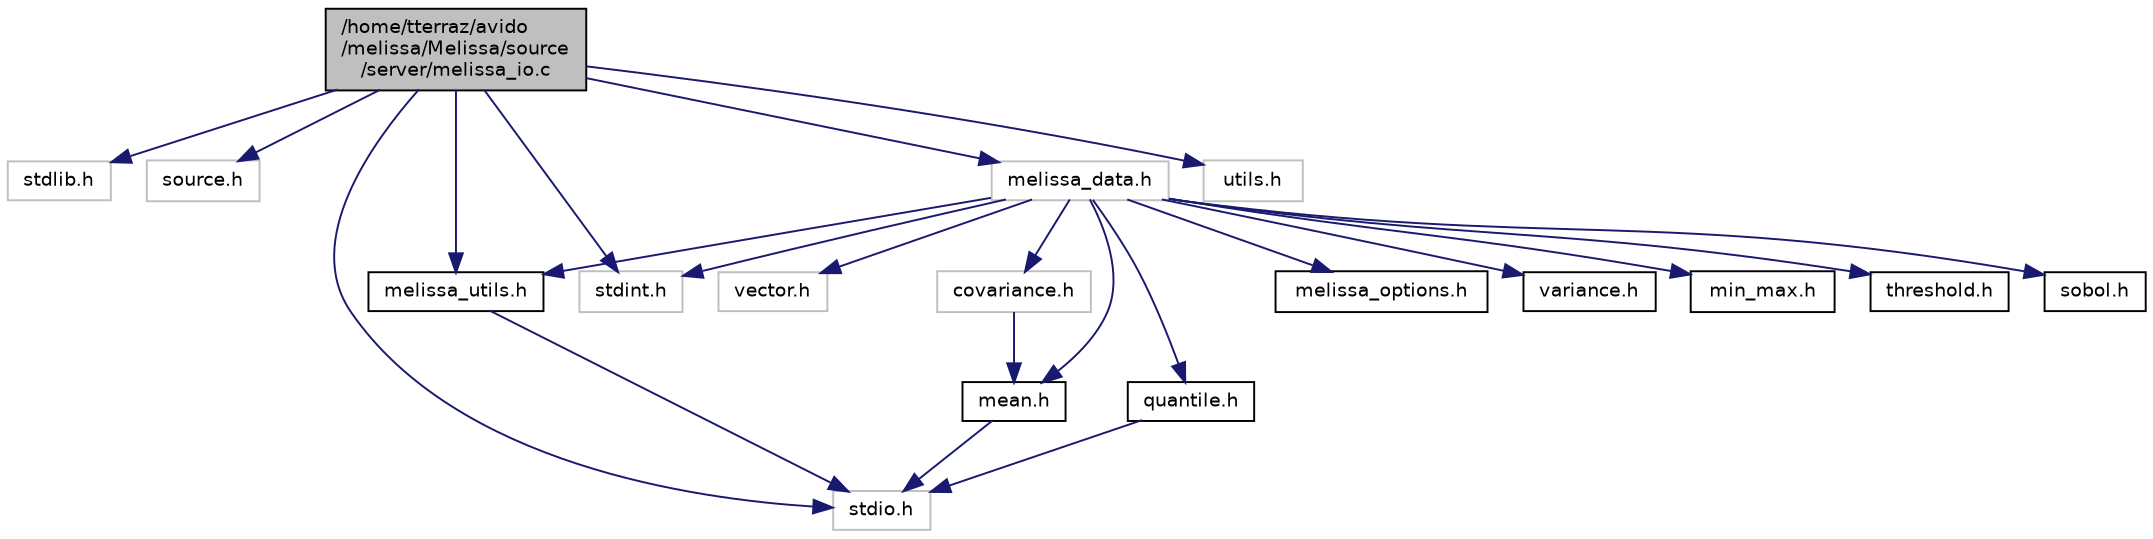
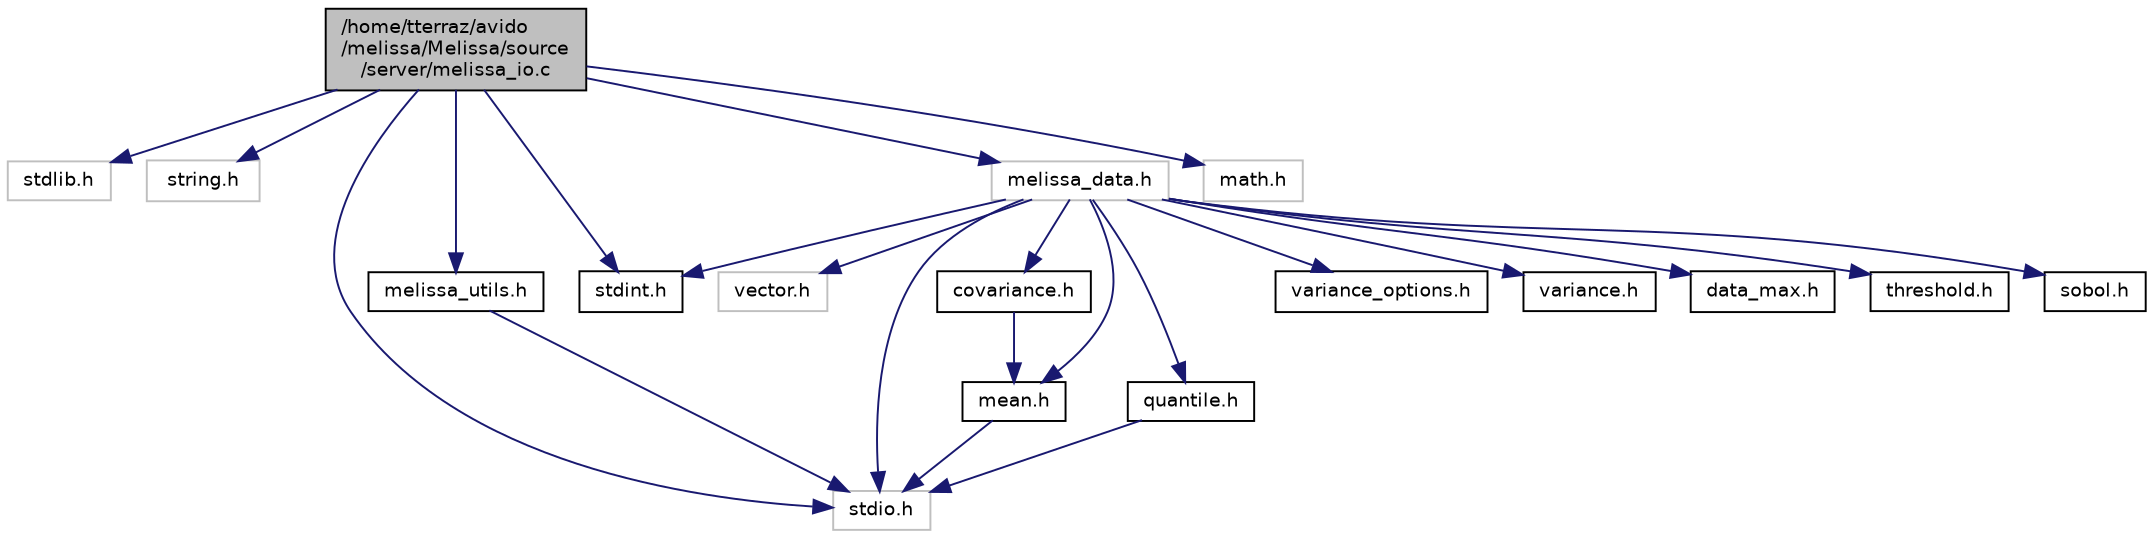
(203, 181) -> (203, 181)
(1253, 181) -> (1253, 181)
(777, 234) -> (900, 306)
(631, 292) -> (631, 292)
(1014, 292) -> (1014, 292)
(1382, 292) -> (1382, 292)
(1763, 292) -> (1763, 292)
